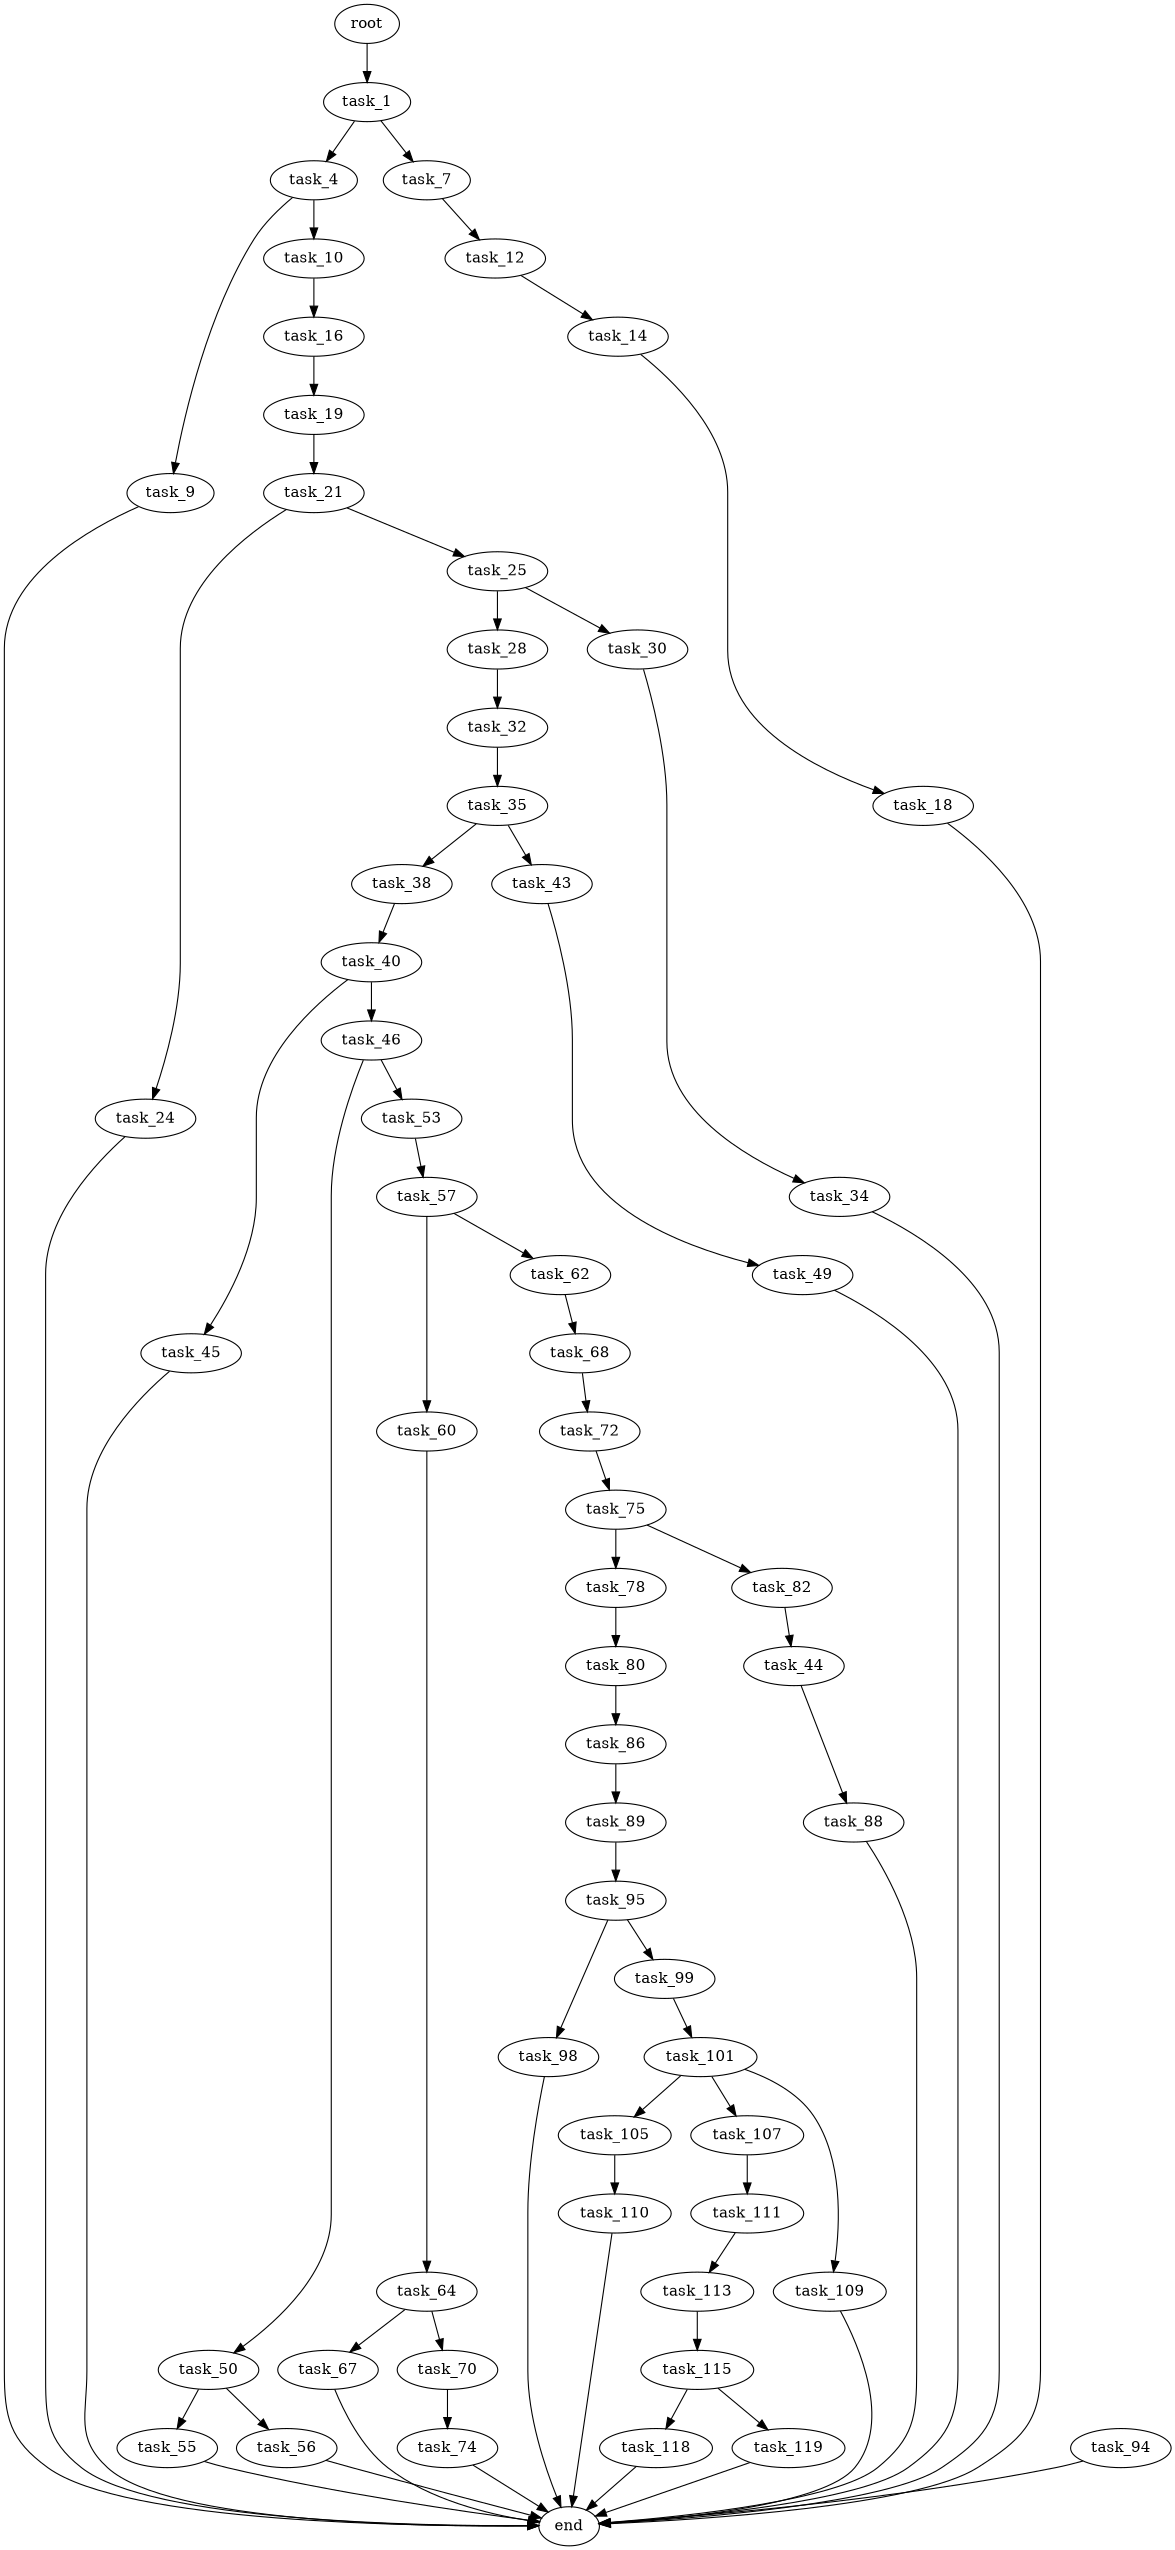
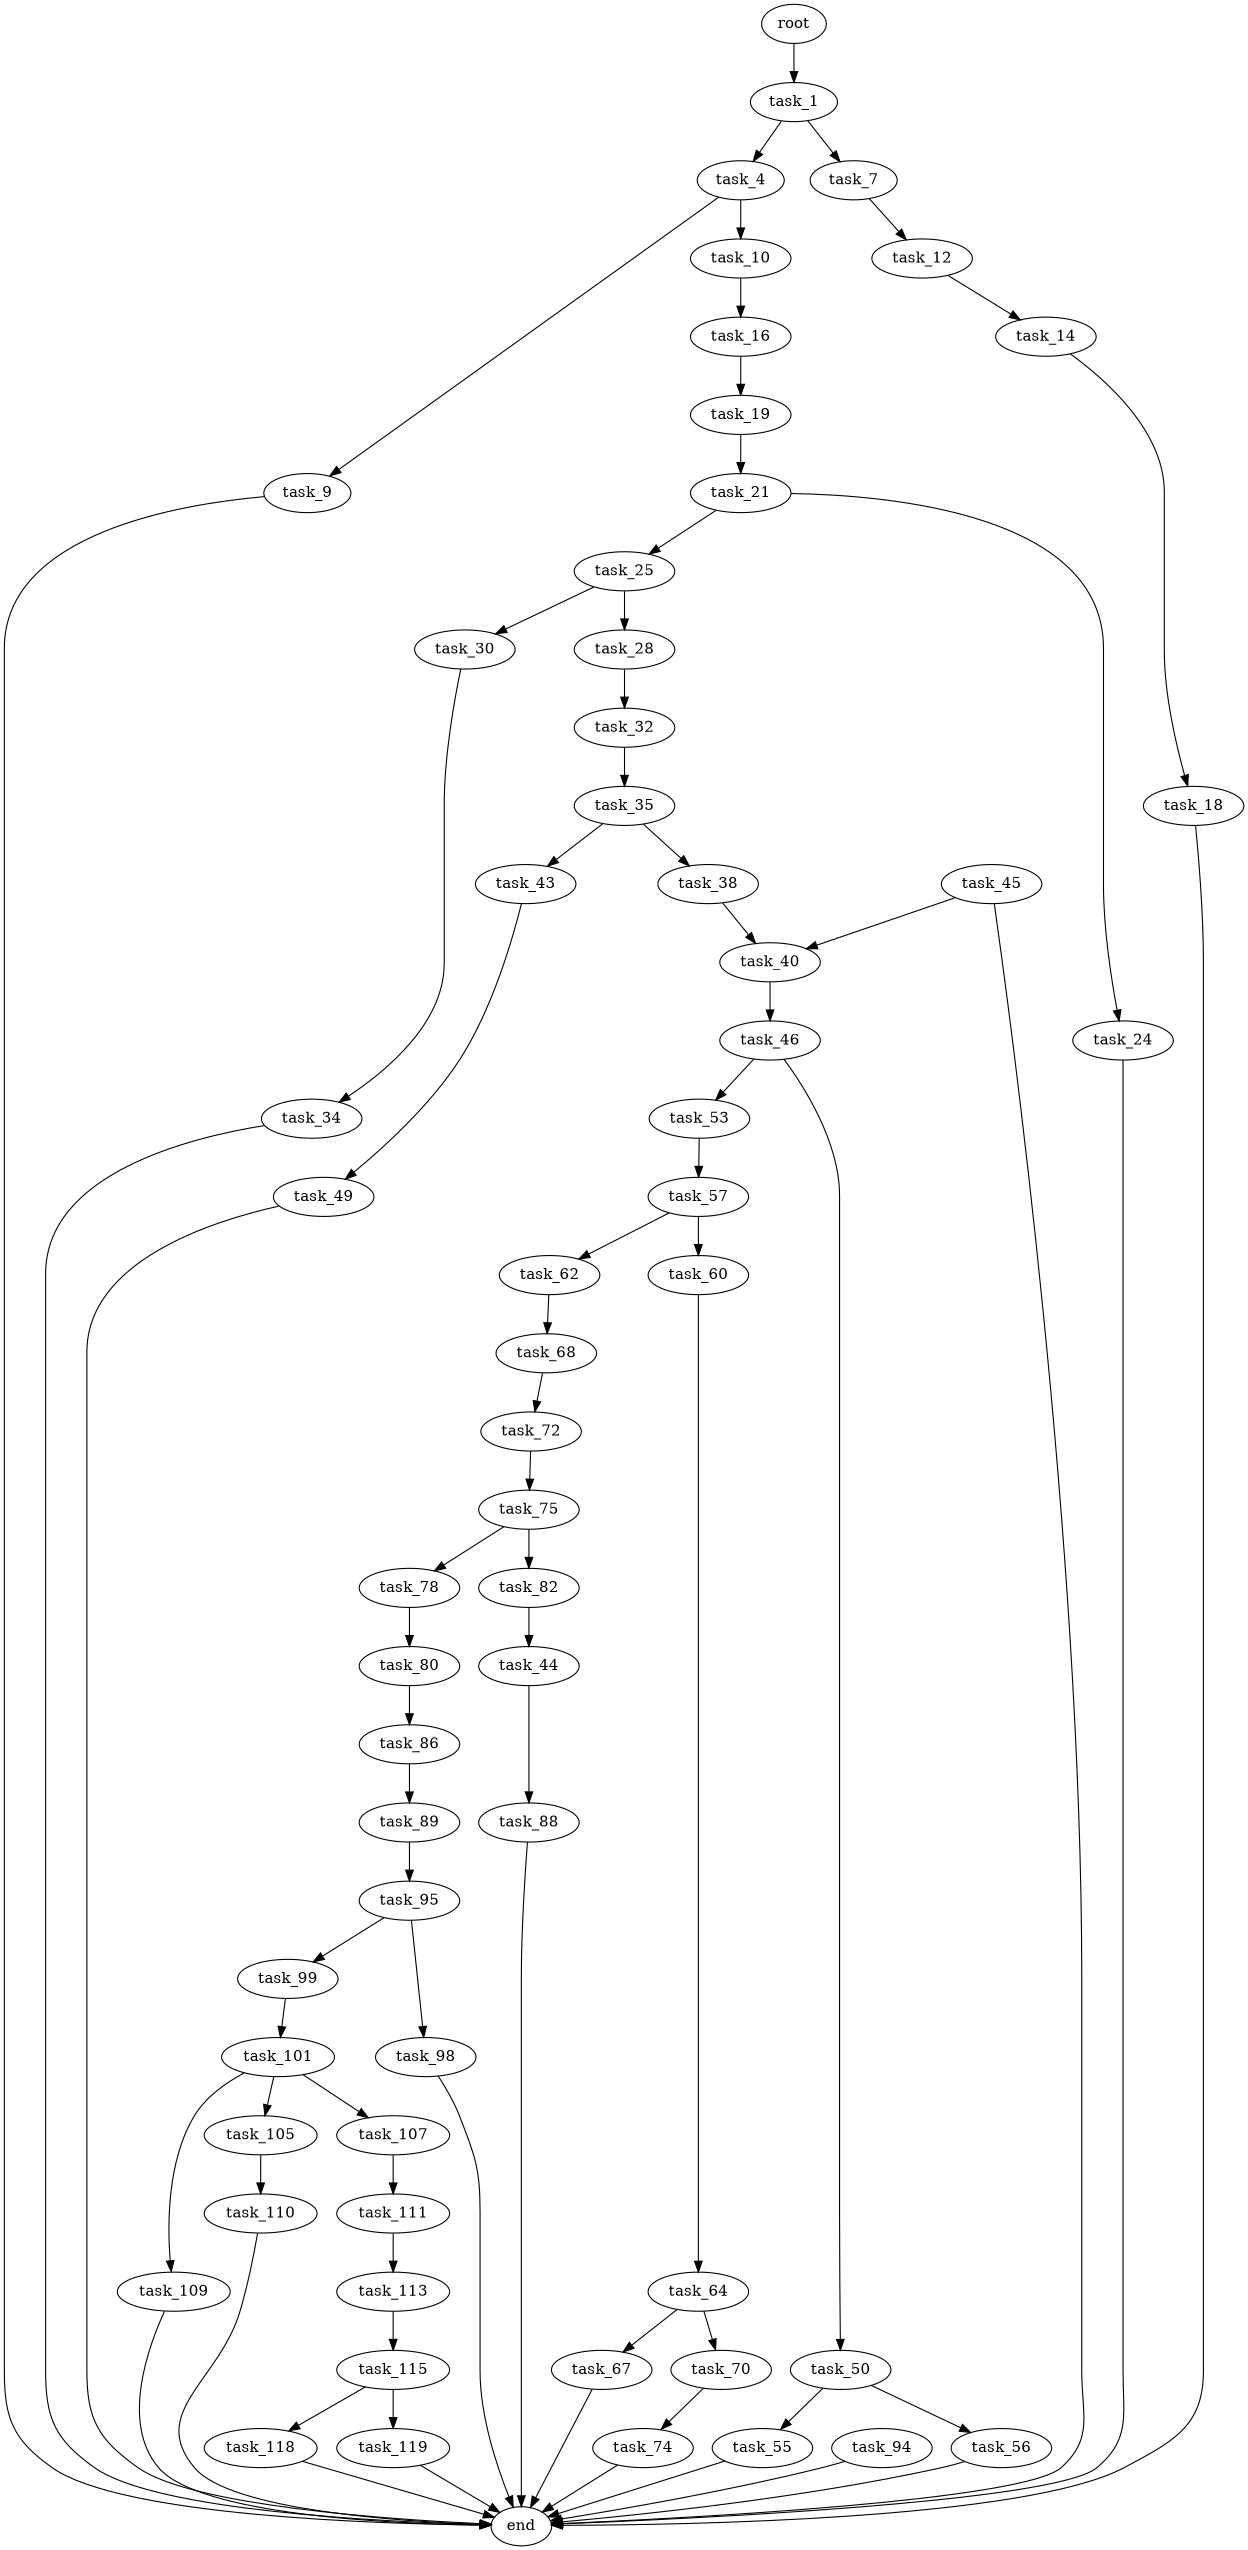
(256, 1141) -> (886, 921)
